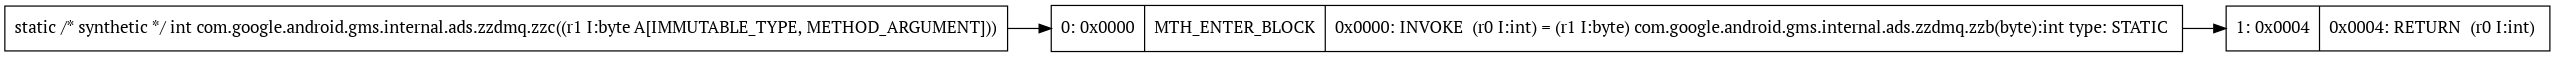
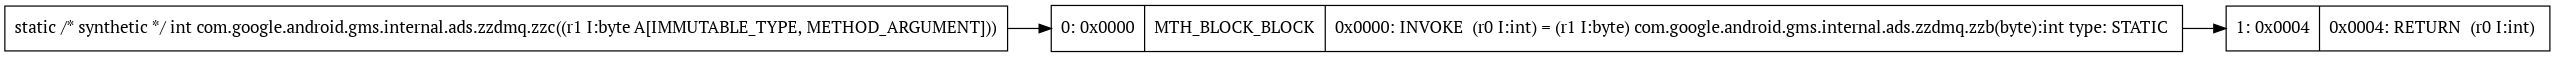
(1235, 28) -> (1235, 28)
